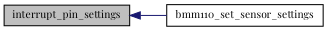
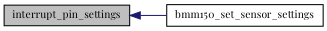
(245, 15) -> (245, 15)
